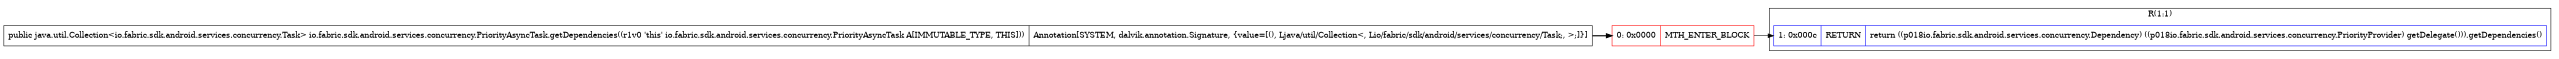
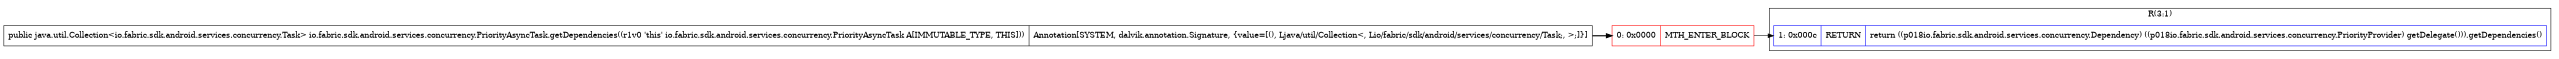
(2160, 15) -> (2160, 15)
